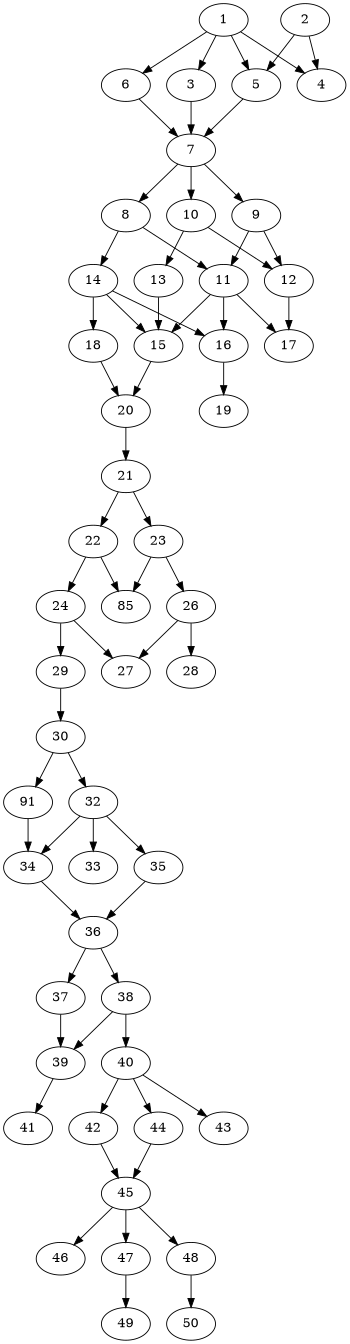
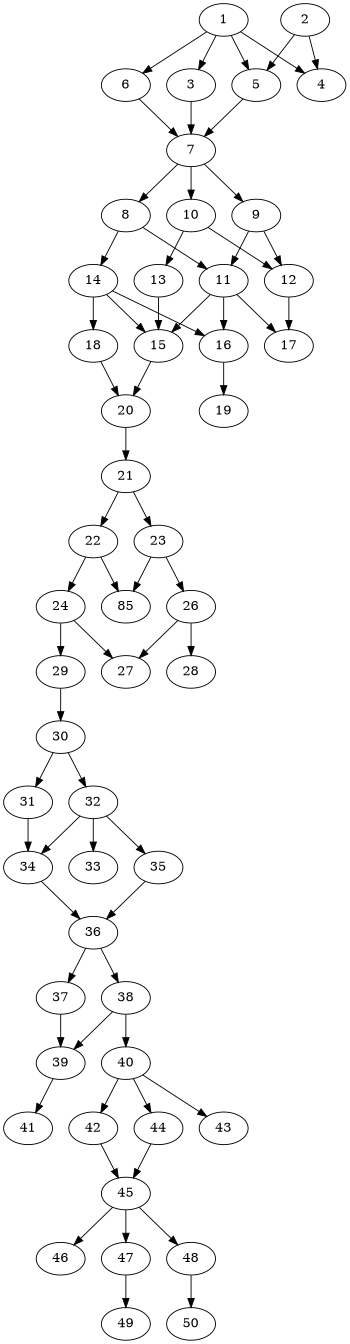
(28, 802) -> (28, 802)
